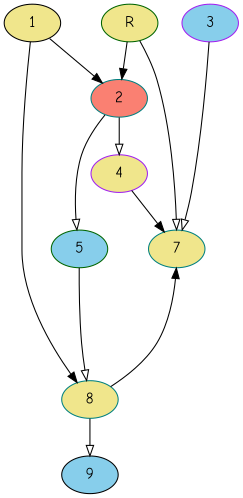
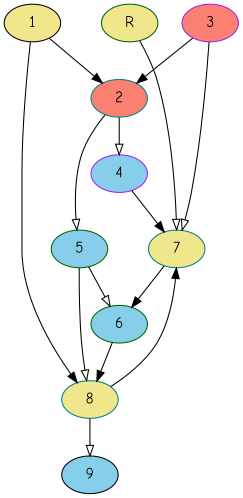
(210, 23) -> (210, 23)
(125, 55) -> (169, 57)
(119, 174) -> (119, 174)
none -> (119, 324)
